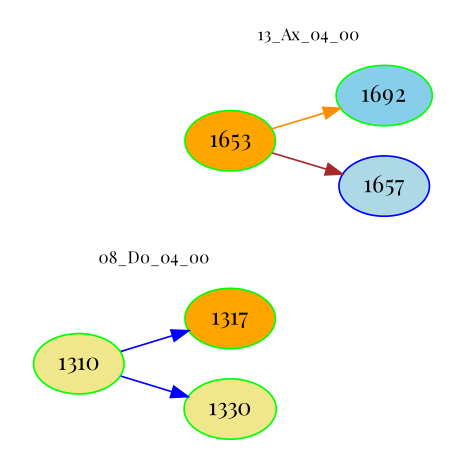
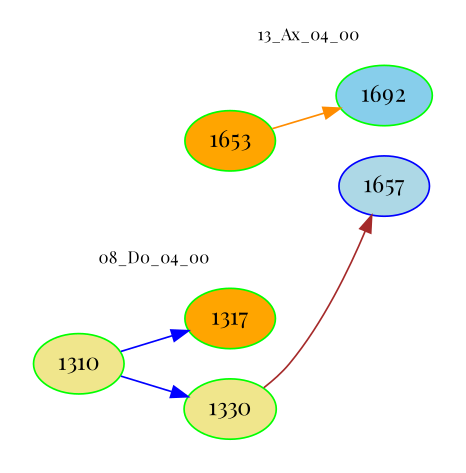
(299, 161) -> (323, 315)
